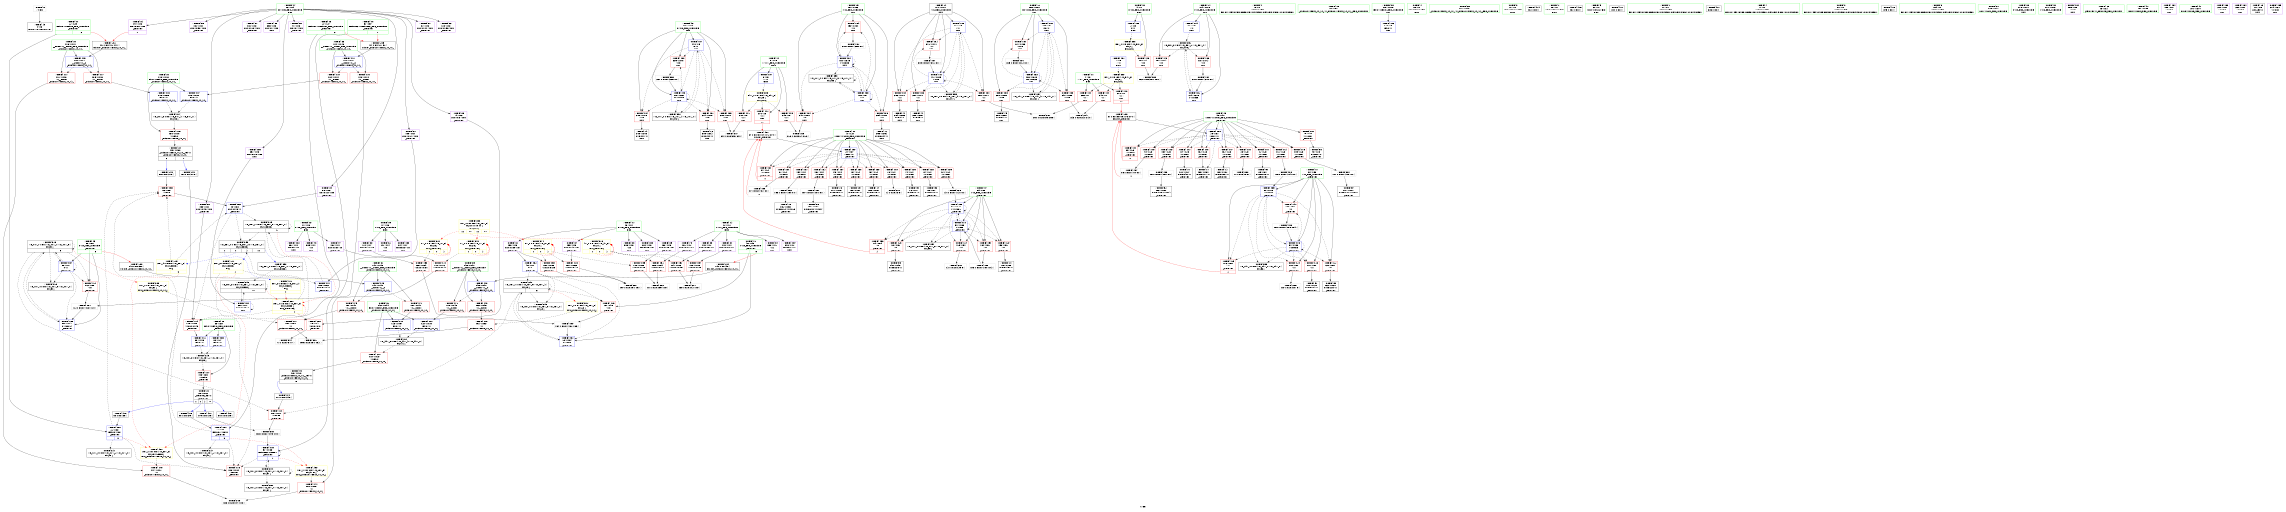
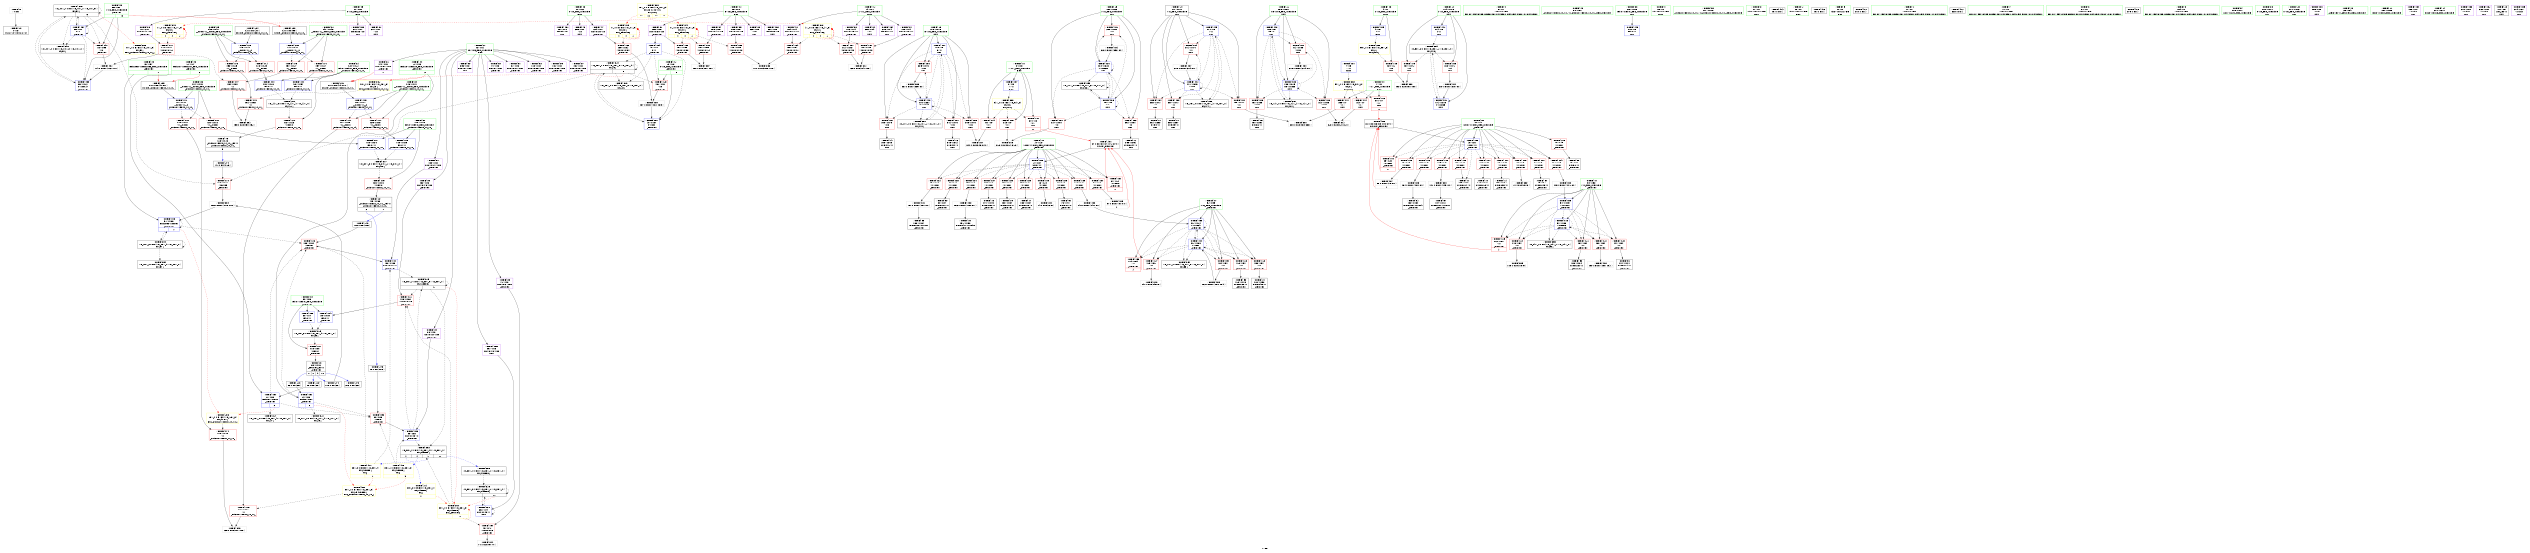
none -> (1159, 223)
(1289, 234) -> none
none -> (349, 253)
(746, 258) -> none
